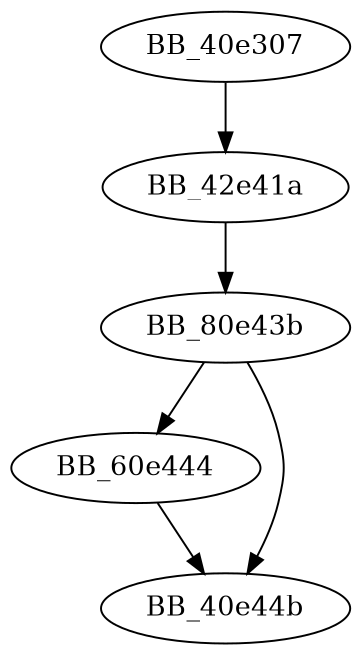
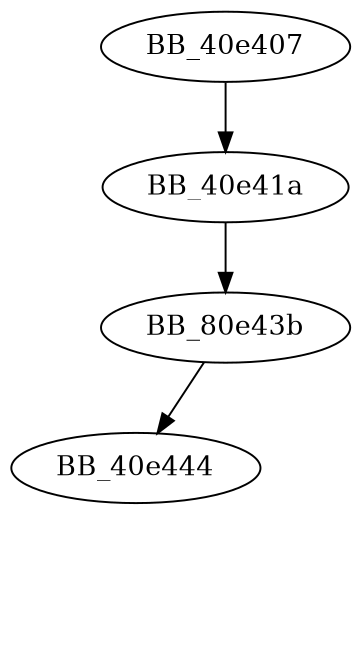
(226, 47) -> (226, 47)
(226, 187) -> (226, 187)
(136, 468) -> (136, 468)
(226, 608) -> none
